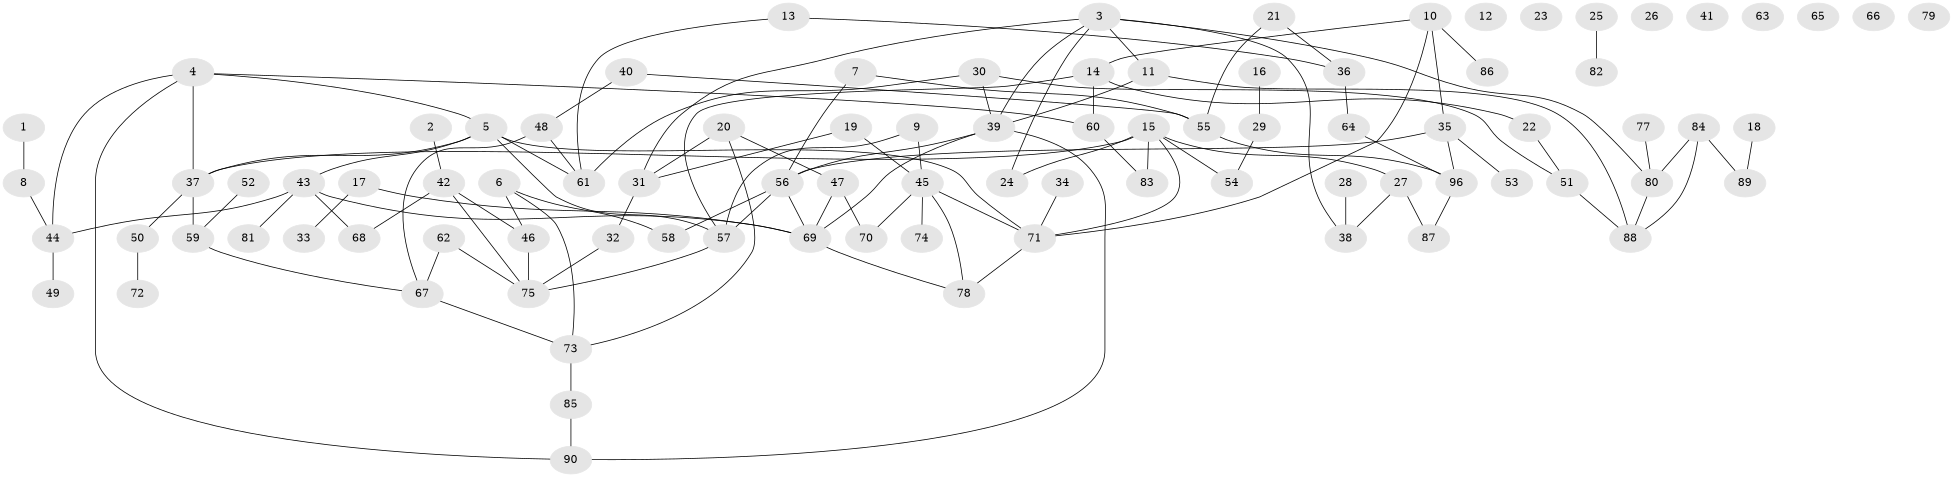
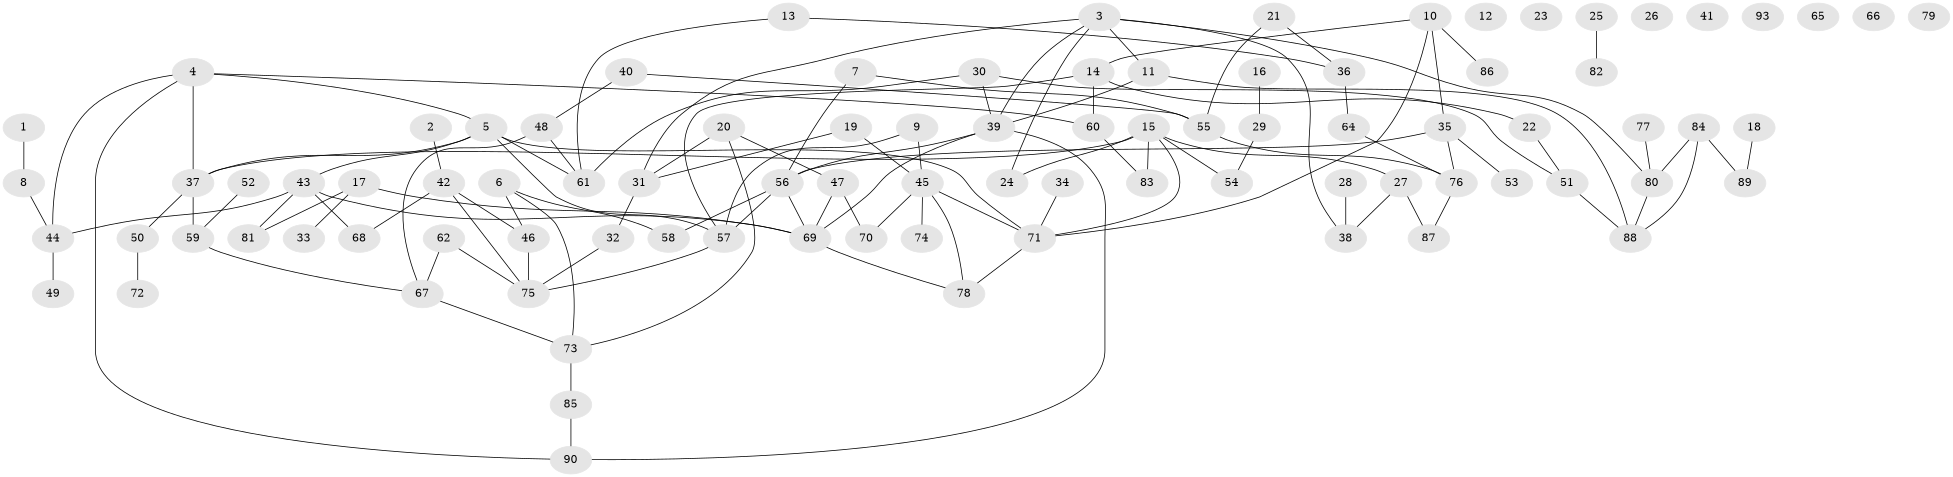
(1763, 17) -> (1763, 17)
(1457, 183) -> (1457, 183)
none -> (304, 211)
